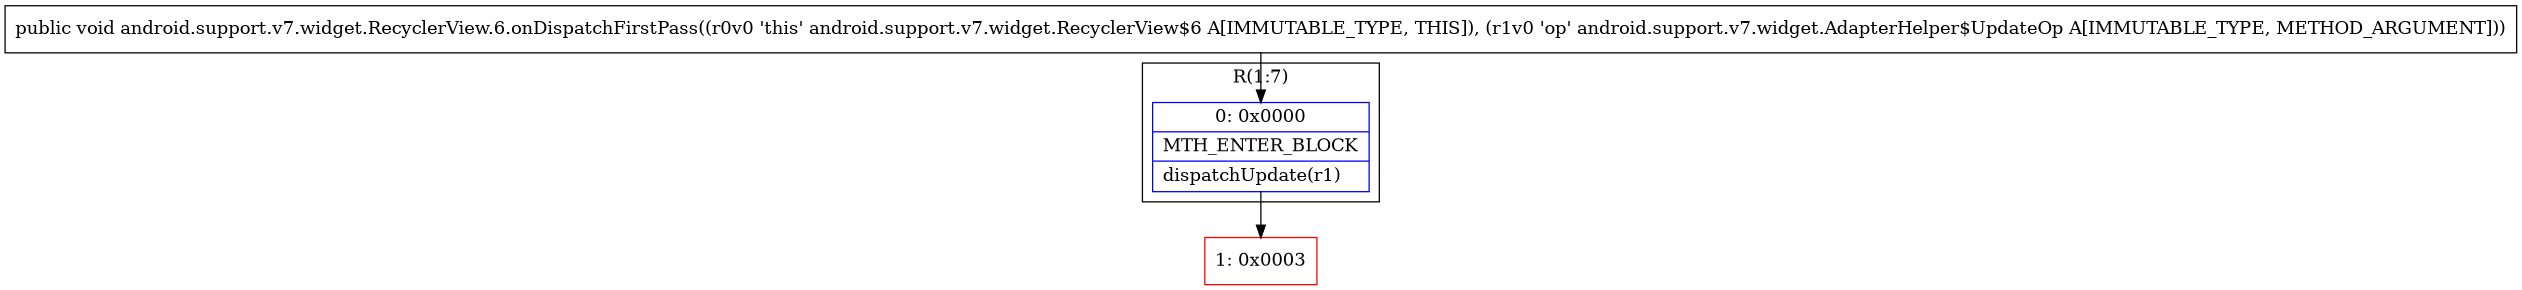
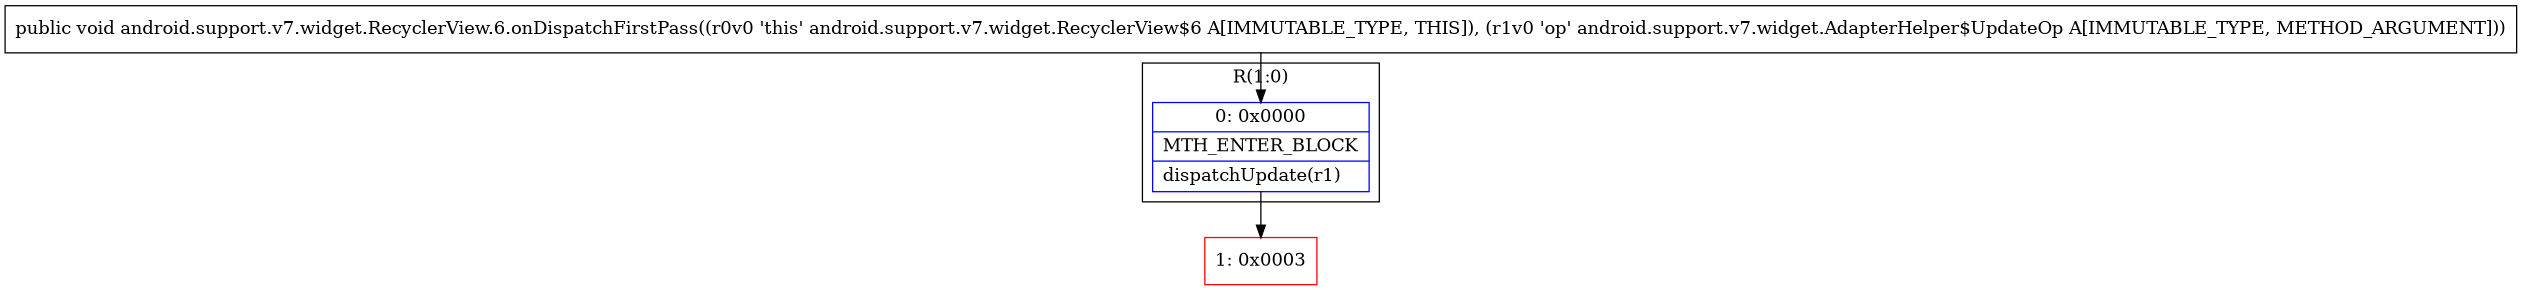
(1261, 78) -> (1261, 78)
